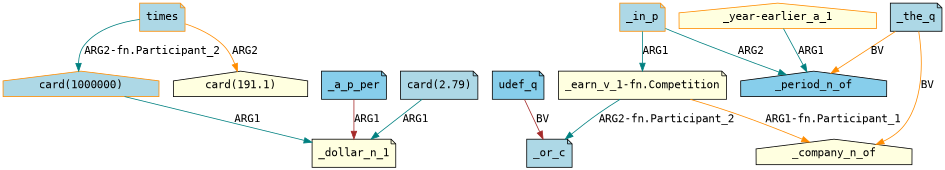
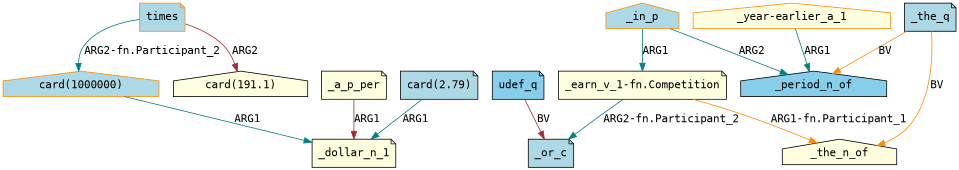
(642, 17) -> (642, 17)
(215, 38) -> (215, 38)
(354, 85) -> (354, 85)
(834, 153) -> (839, 153)
